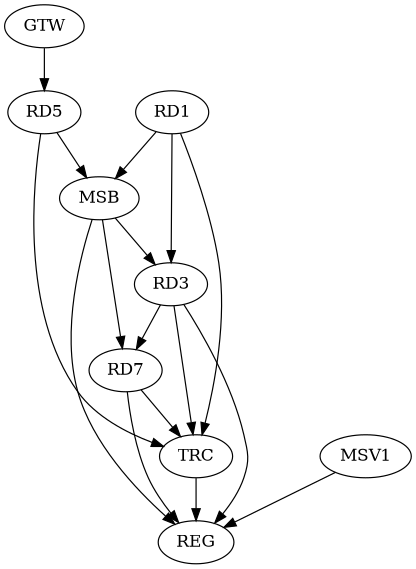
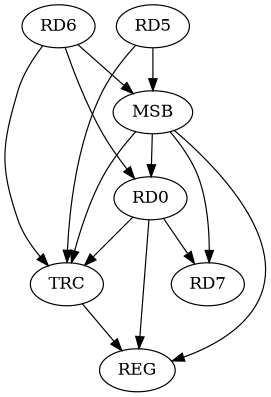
(44, 26) -> none
(172, 112) -> (59, 26)
(171, 284) -> (151, 198)
(157, 409) -> (97, 187)
(140, 456) -> none
(366, 456) -> none
